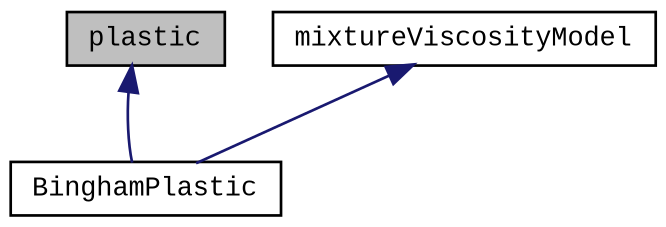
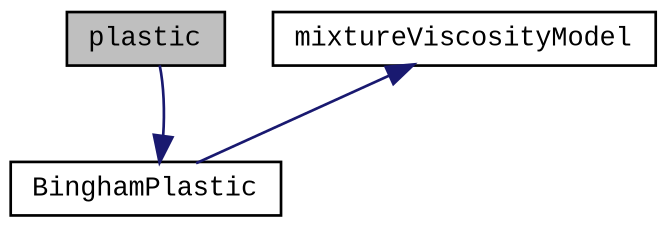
(128, 127) -> (164, 101)
